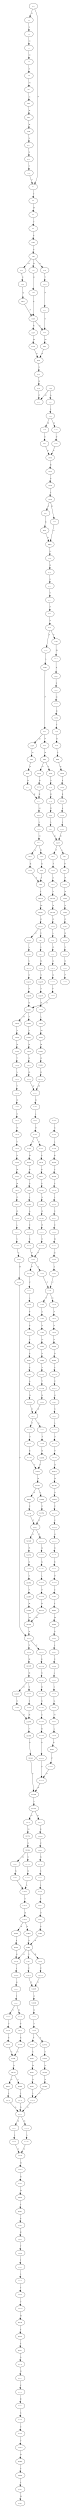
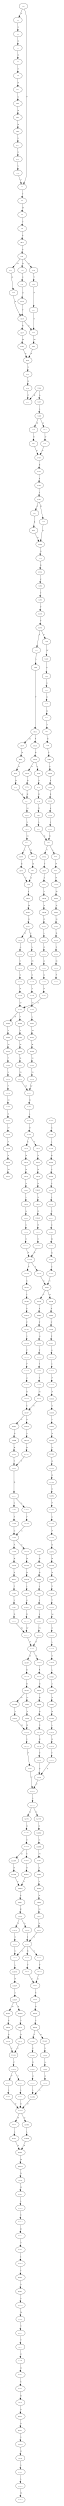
(17, 1183) -> none
